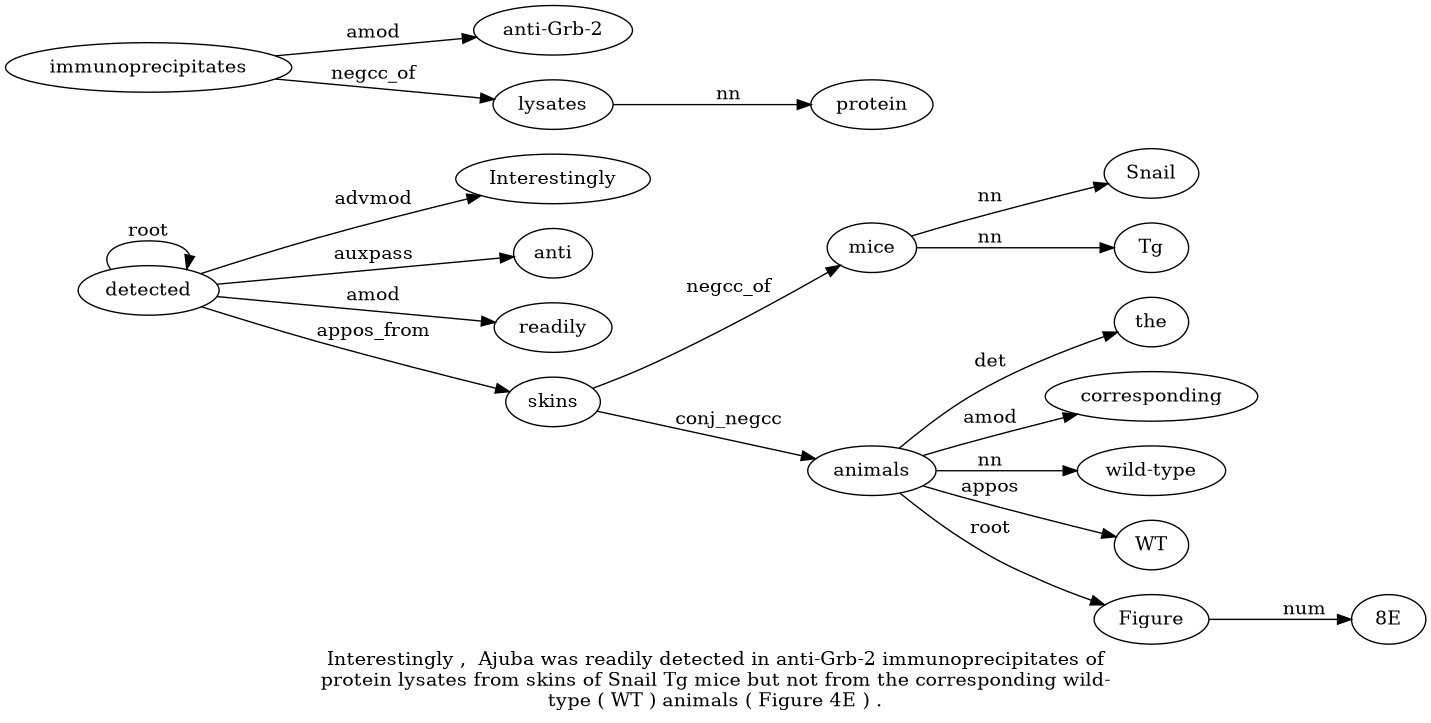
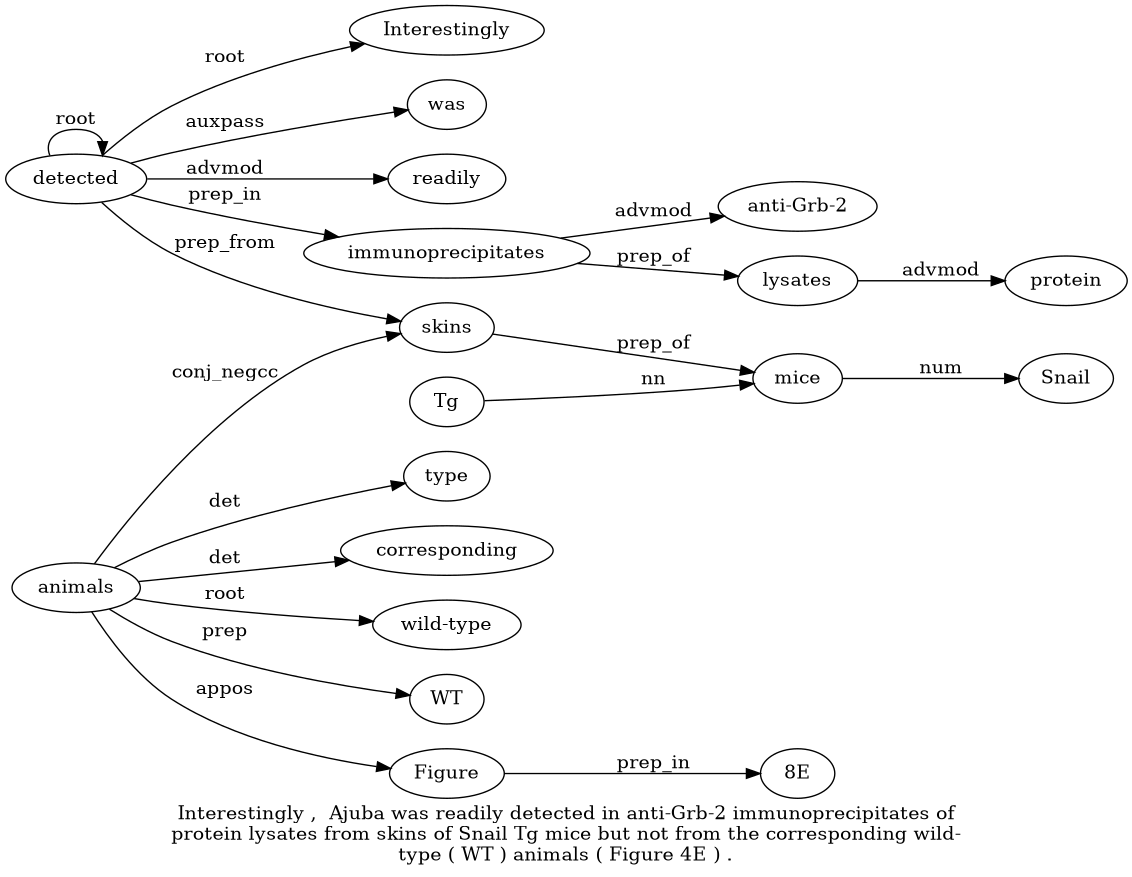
(374, 32) -> (654, 211)
(374, 74) -> (654, 257)
(729, 94) -> (941, 270)
(991, 196) -> (941, 368)
(374, 199) -> (225, 57)
none -> (227, 217)
(1009, 248) -> (612, 395)
(553, 253) -> (447, 105)
(729, 287) -> (654, 343)
(374, 295) -> (225, 169)
(1151, 322) -> (447, 476)
(374, 331) -> (225, 243)
(991, 418) -> (225, 558)
(699, 433) -> (222, 424)
(991, 460) -> (225, 594)
(991, 487) -> (225, 631)
(991, 528) -> (225, 689)
(1305, 609) -> (654, 763)
